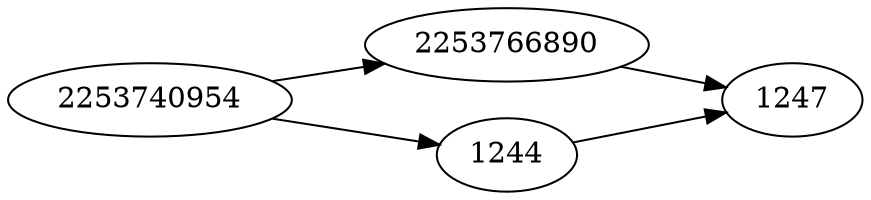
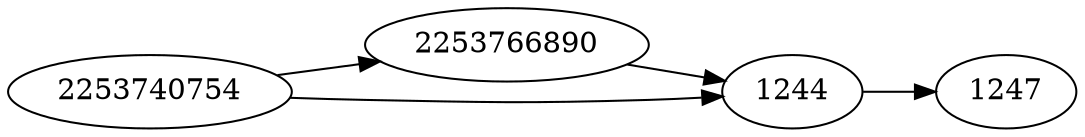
(663, 75) -> (666, 71)
(150, 100) -> (150, 92)
